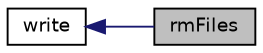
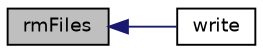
(130, 27) -> (153, 27)
